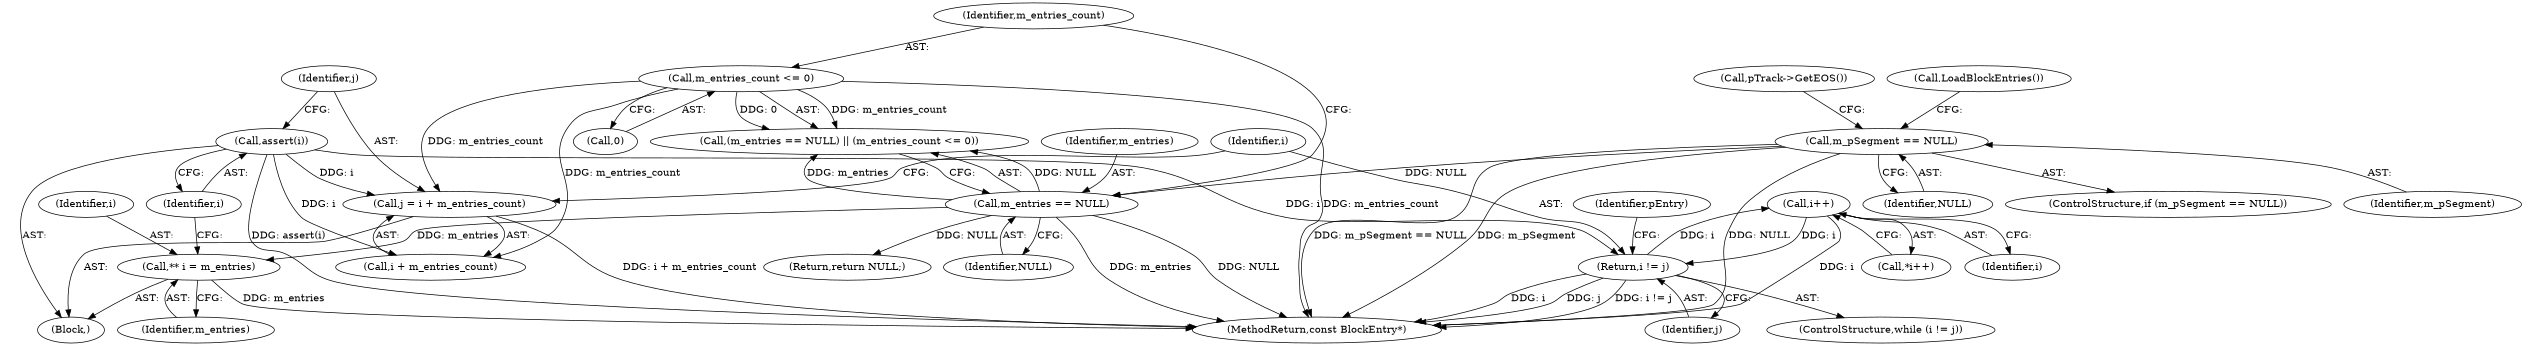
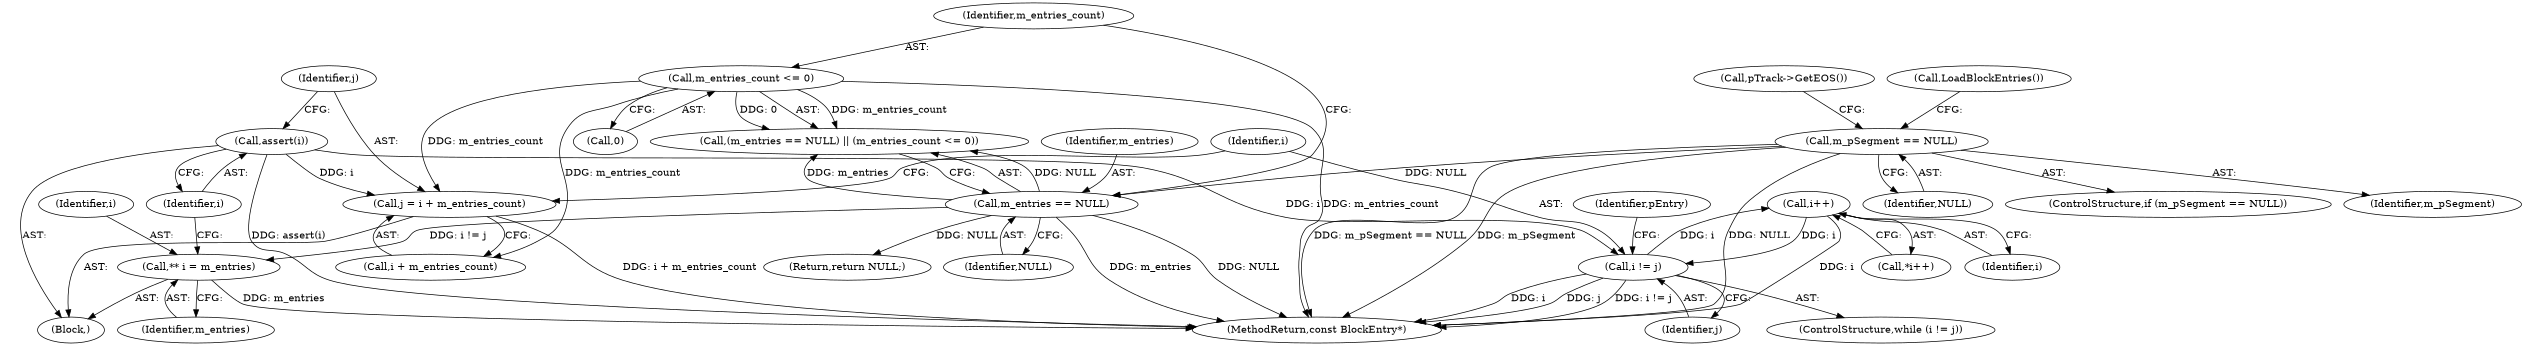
(2202, 154) -> (2161, 171)
(312, 224) -> none
(458, 236) -> (458, 236)
(520, 236) -> (520, 236)
(1633, 267) -> (1633, 267)
